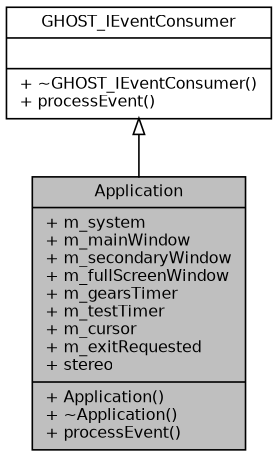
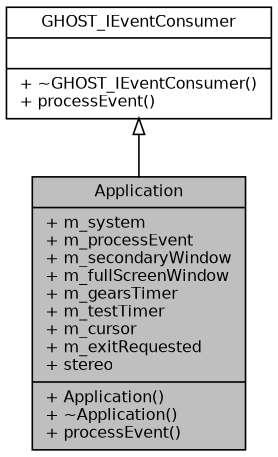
(119, 241) -> (120, 241)
